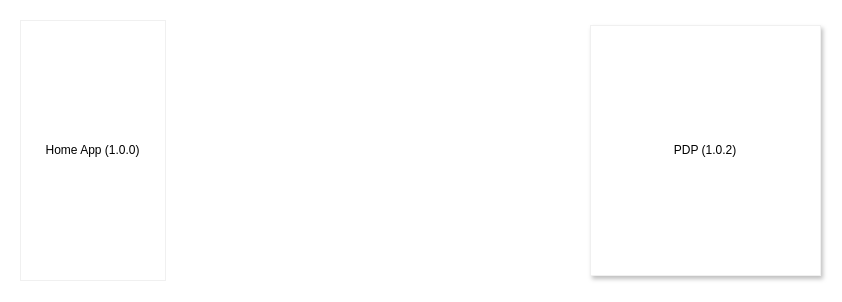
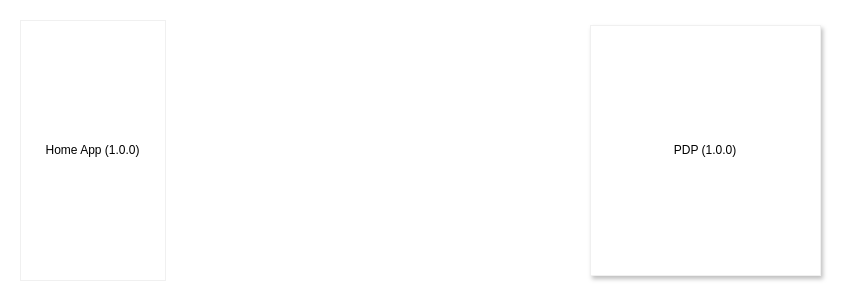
(706, 151) -> (706, 151)
